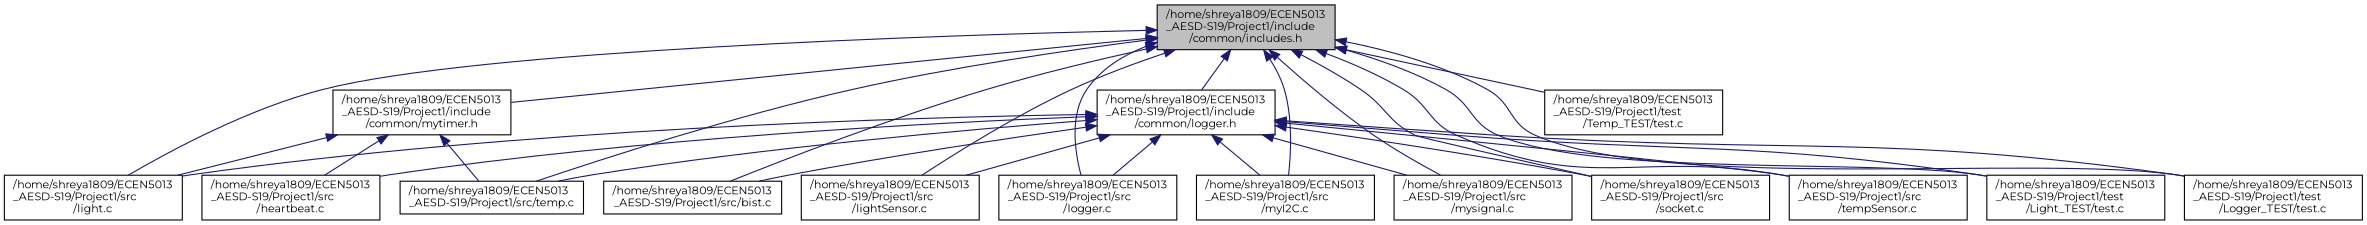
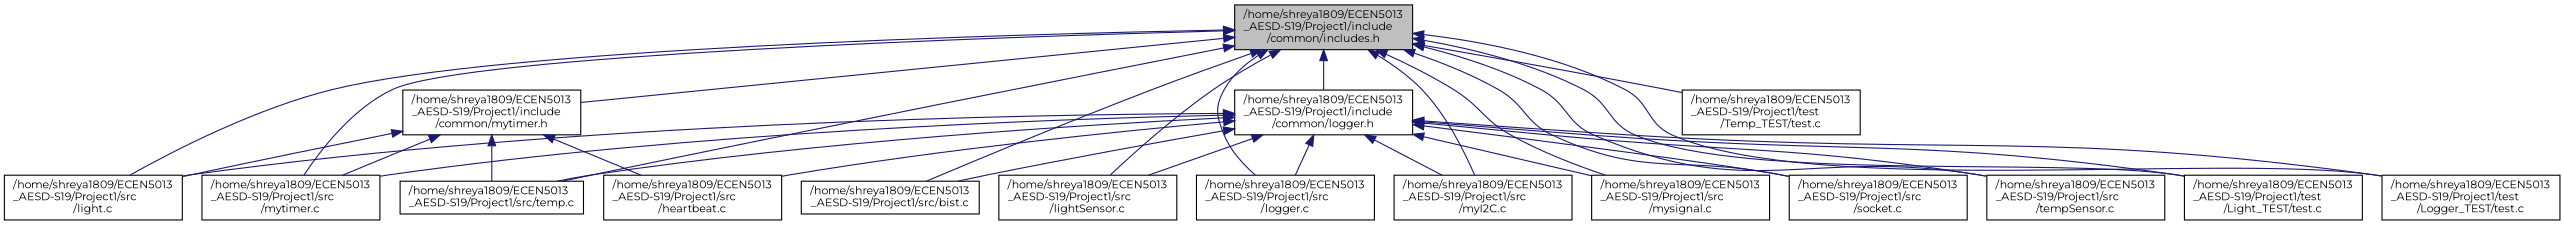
none -> (291, 198)
